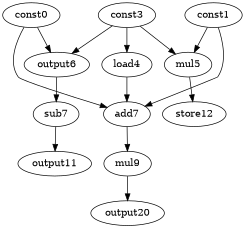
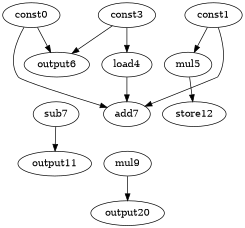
(155, 38) -> none
(56, 86) -> none
(127, 136) -> none
